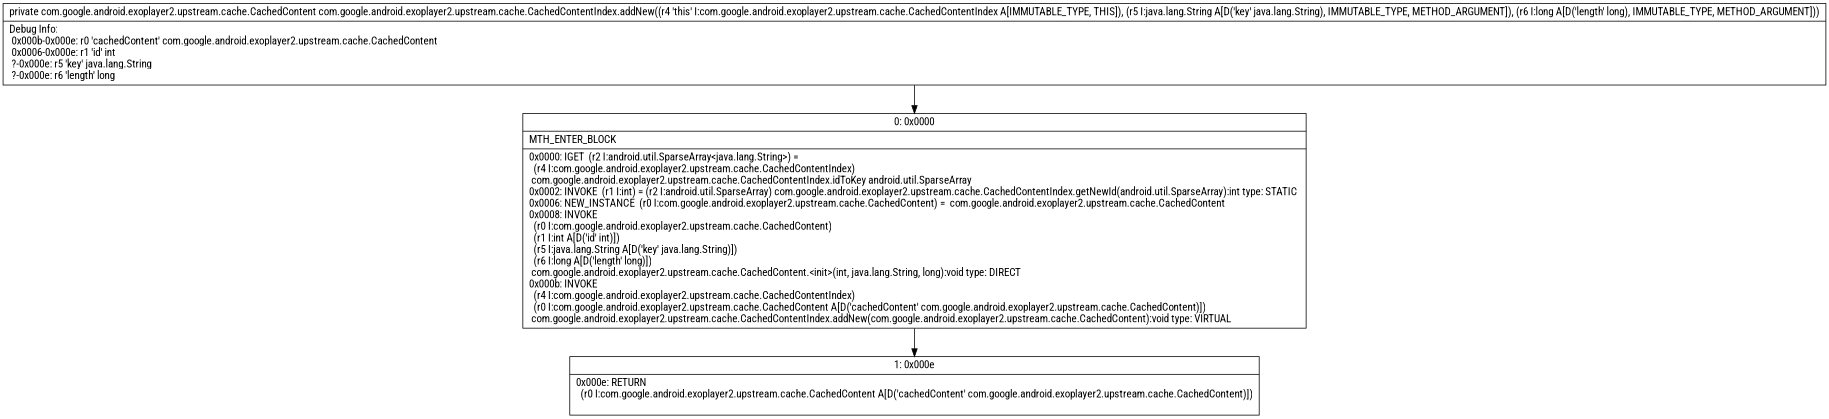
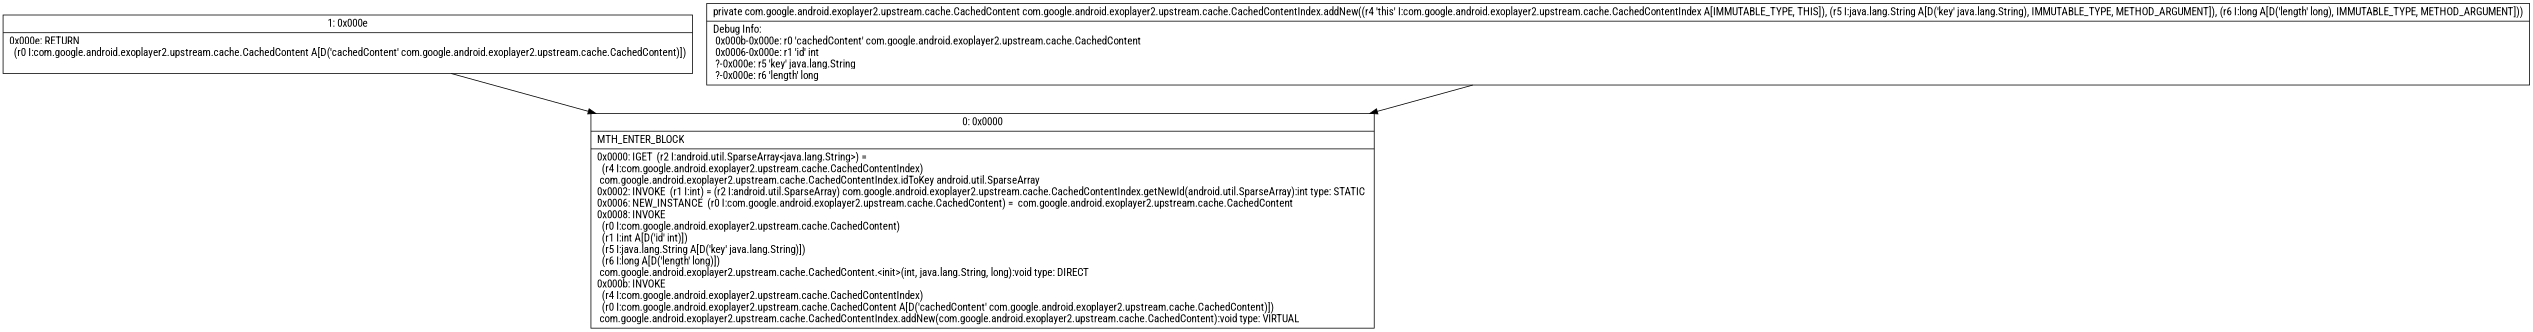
(914, 339) -> (520, 92)
